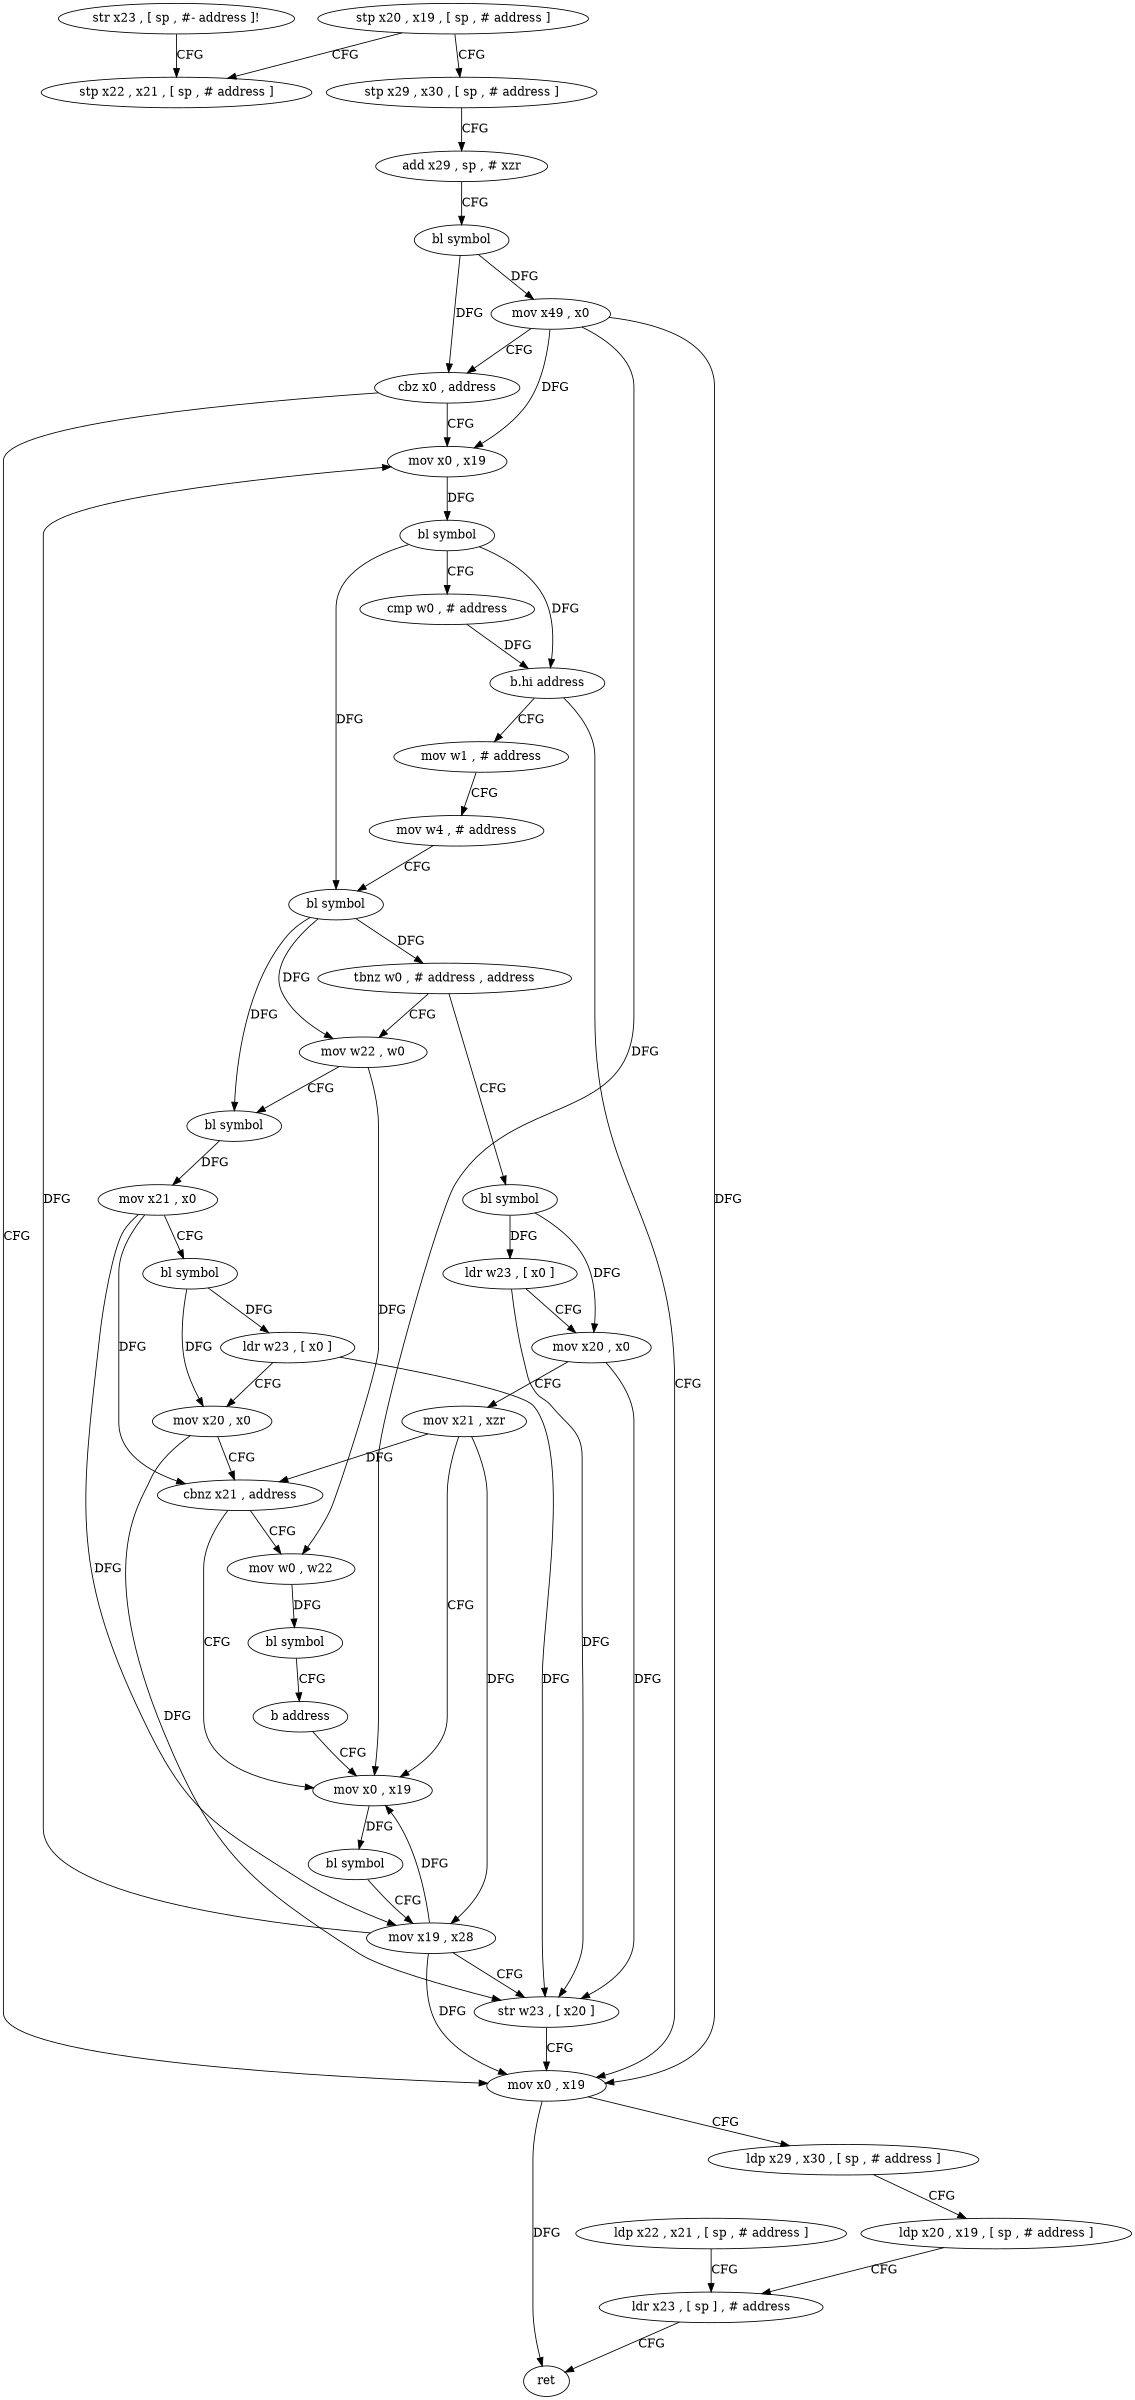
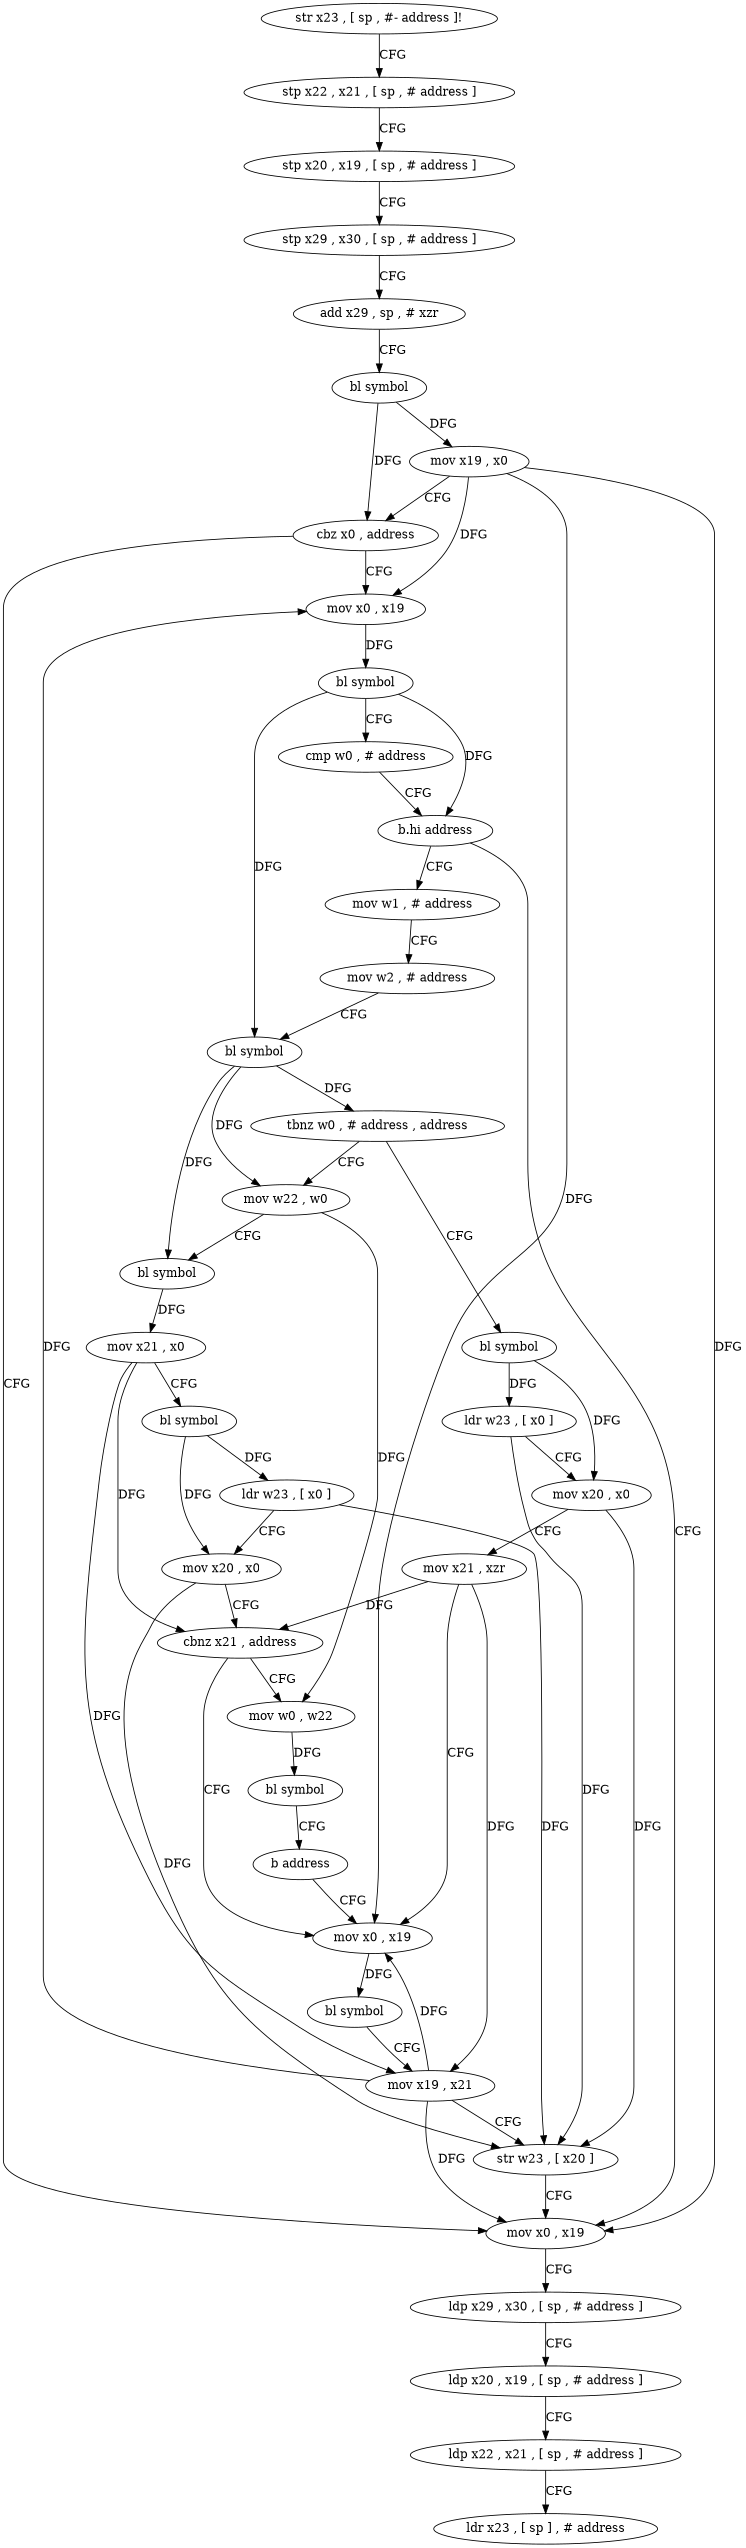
(319, 55) -> (379, 125)
(551, 314) -> (469, 462)
(518, 646) -> (418, 794)
(457, 831) -> (407, 978)
(431, 1938) -> (430, 2086)
(857, 2270) -> (546, 2414)
(547, 2381) -> none
